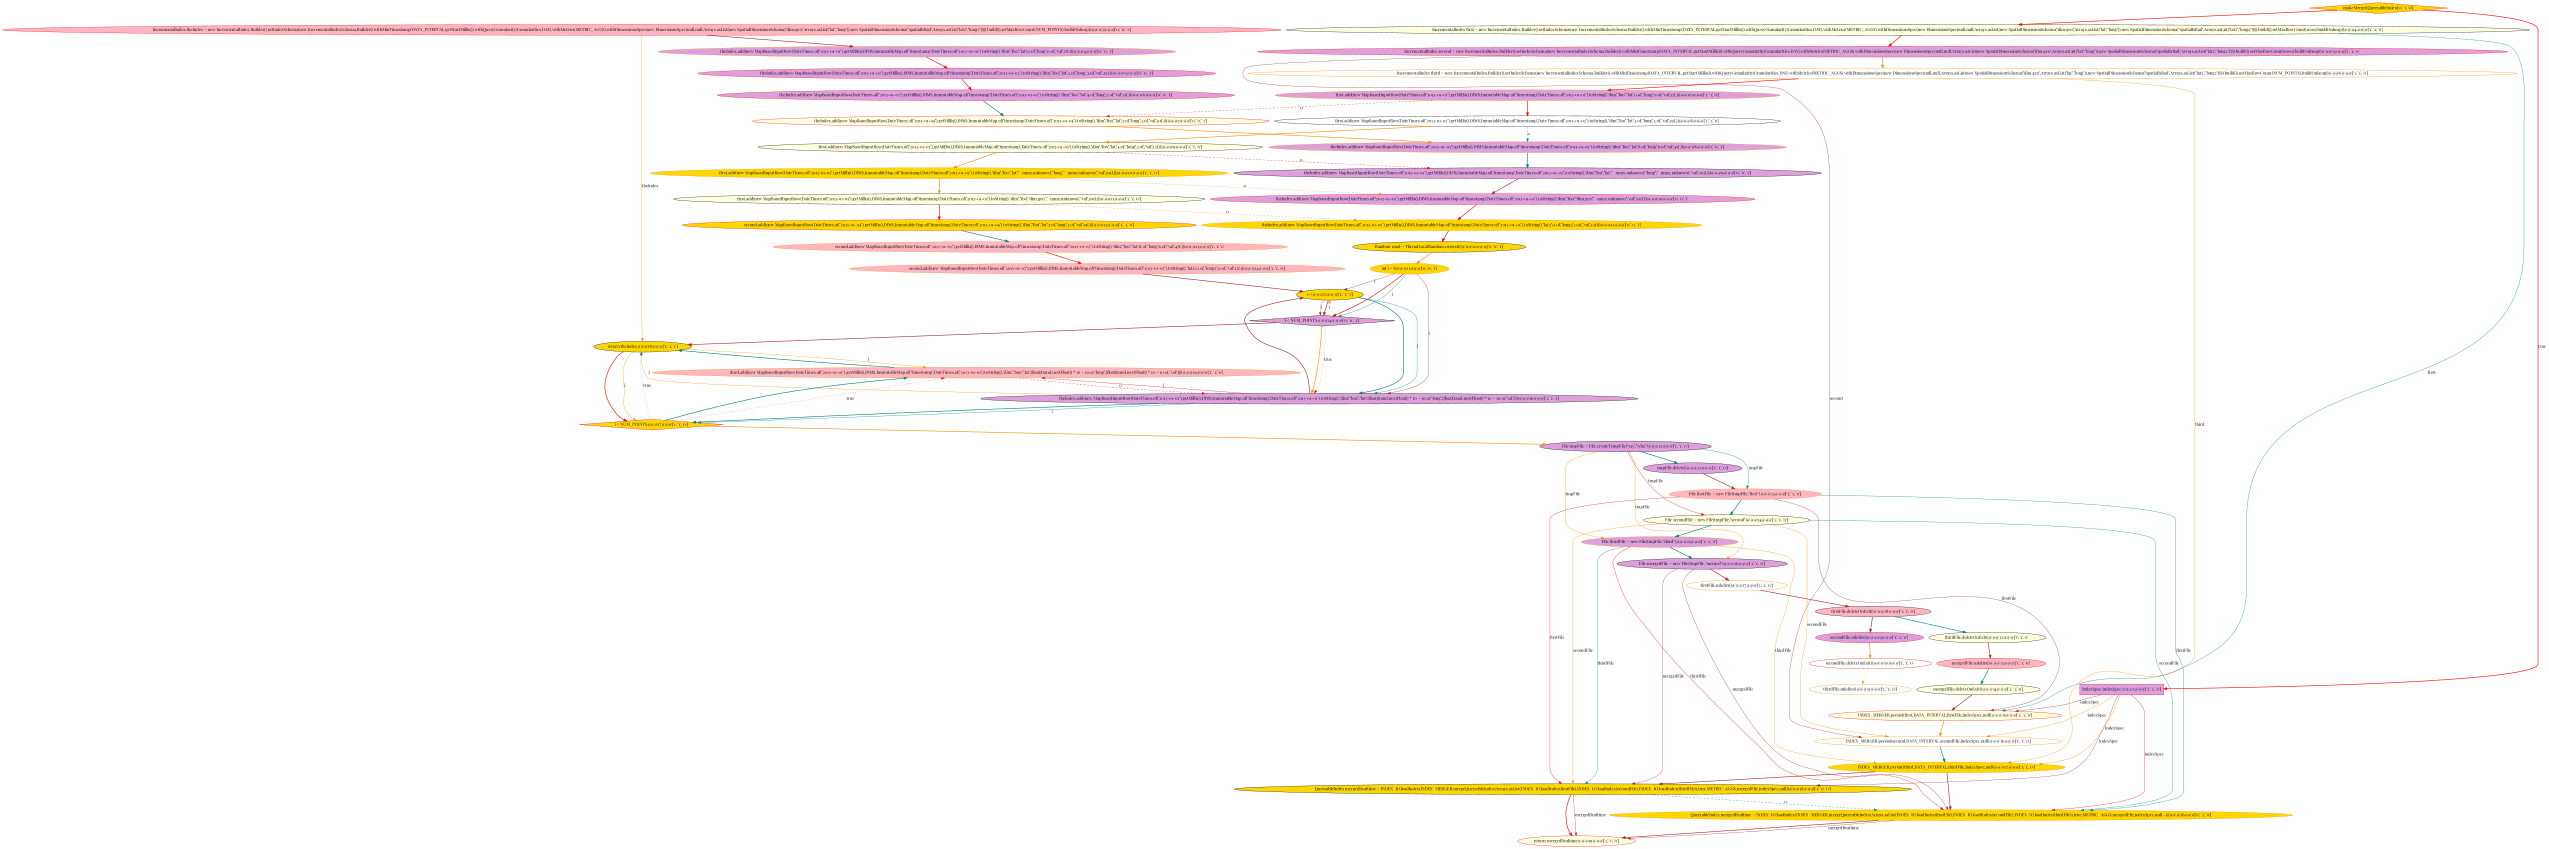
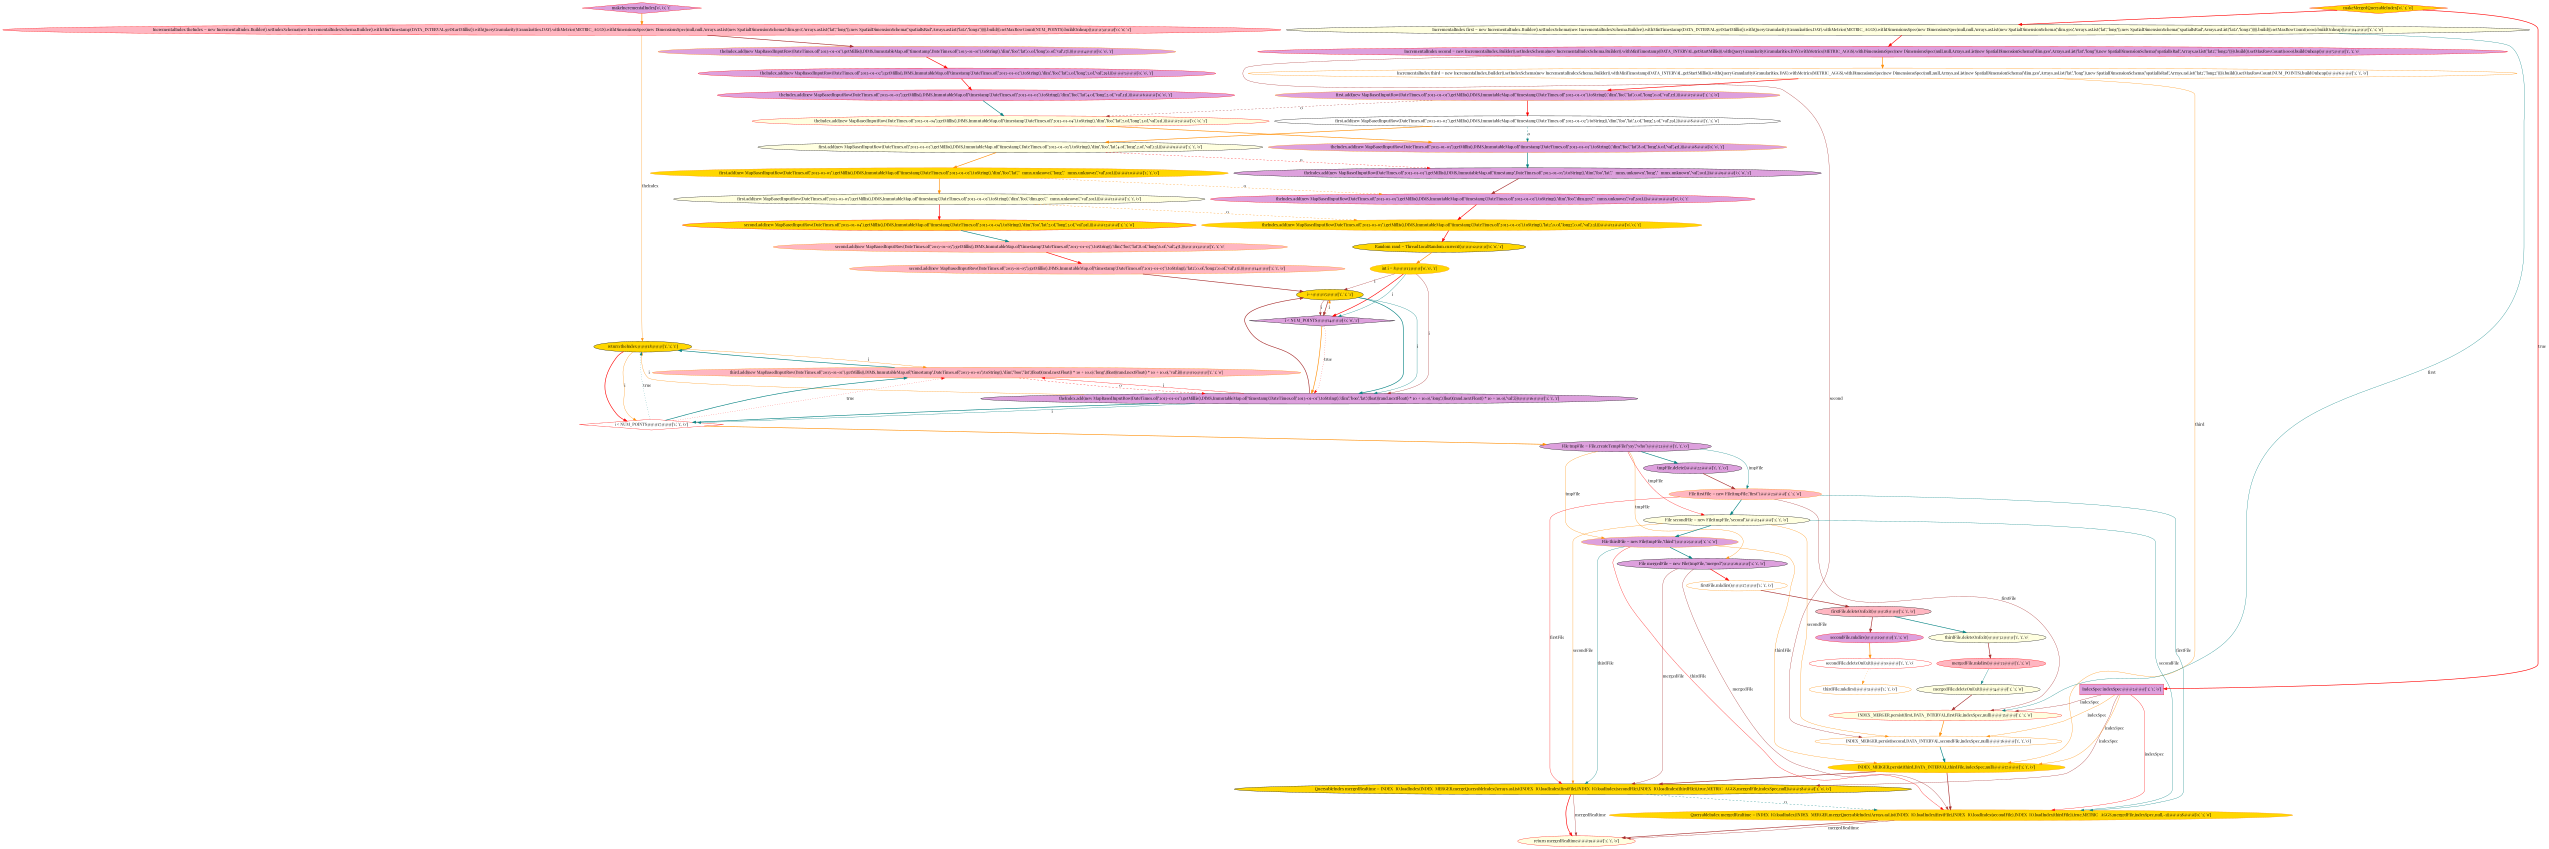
none -> (642, 8)
(984, 334) -> none
(651, 425) -> (651, 425)
(1986, 675) -> (1986, 675)
